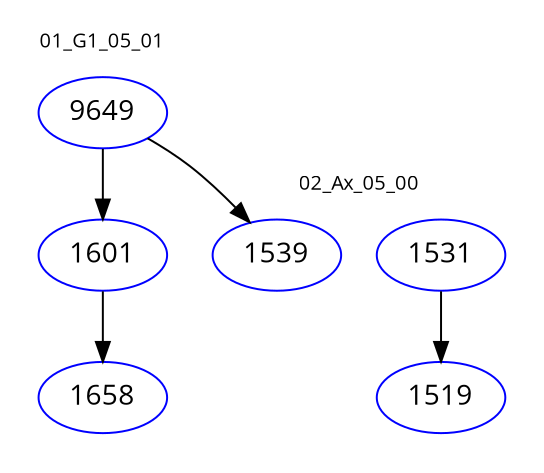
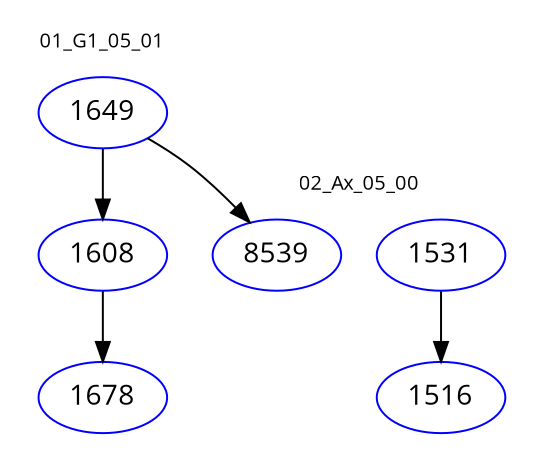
(103, 113) -> (103, 113)
(103, 255) -> (103, 255)
(277, 255) -> (277, 255)
(103, 398) -> (103, 398)
(441, 398) -> (441, 398)
